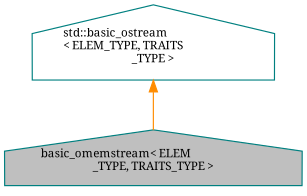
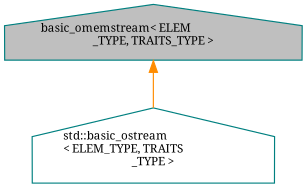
(153, 111) -> (153, 90)
